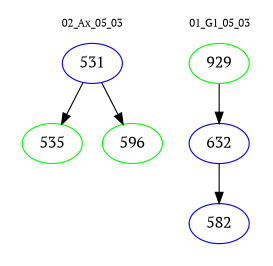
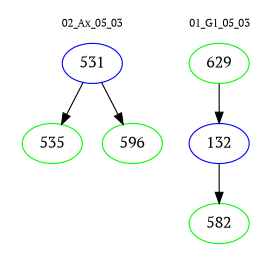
(219, 63) -> (219, 63)
(219, 144) -> (219, 144)
(219, 224) -> (219, 224)
